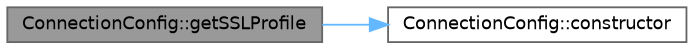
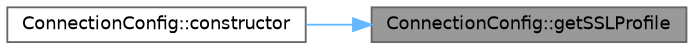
(346, 25) -> (329, 25)
